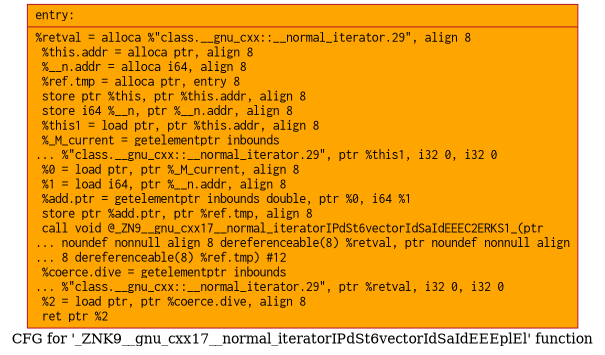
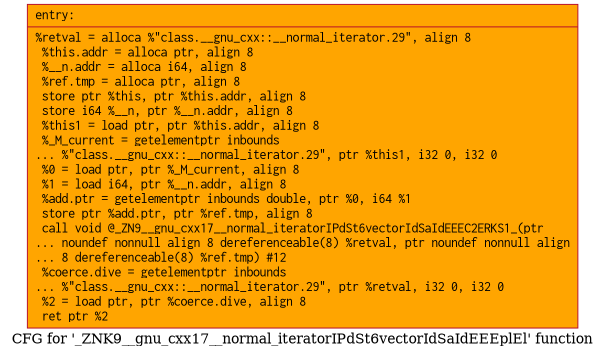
(138, 82) -> (138, 82)
